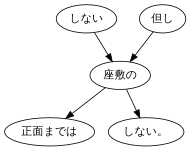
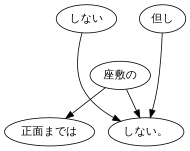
(101, 44) -> (80, 82)
(144, 44) -> (159, 72)
